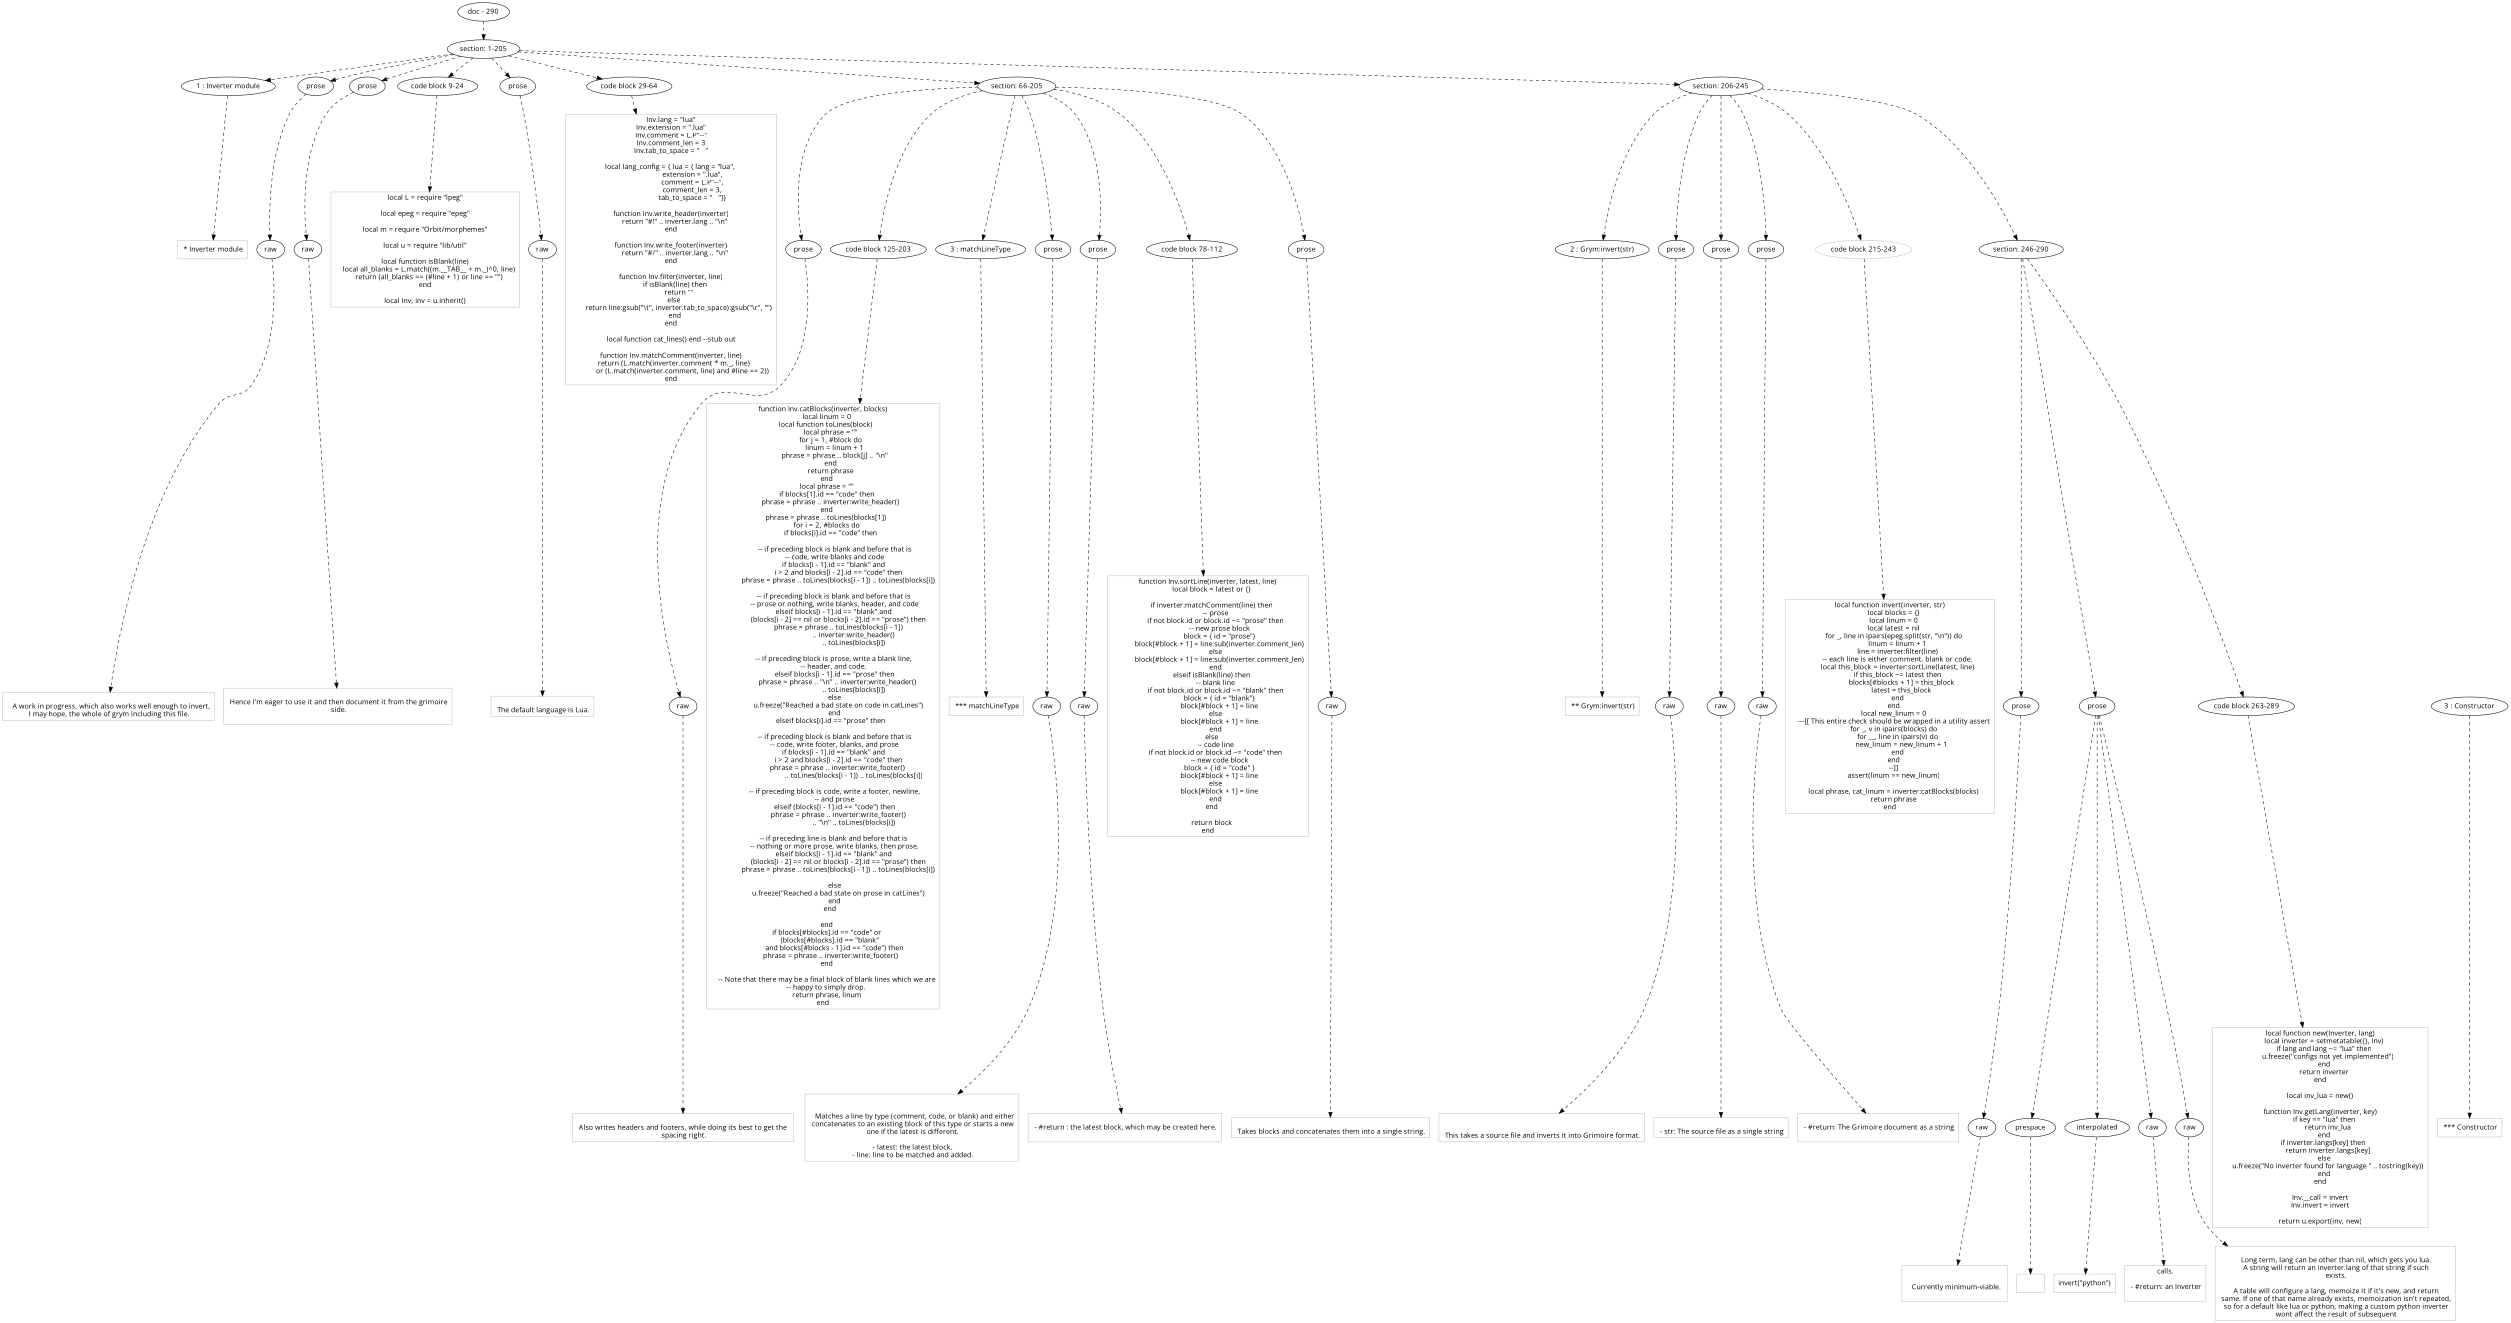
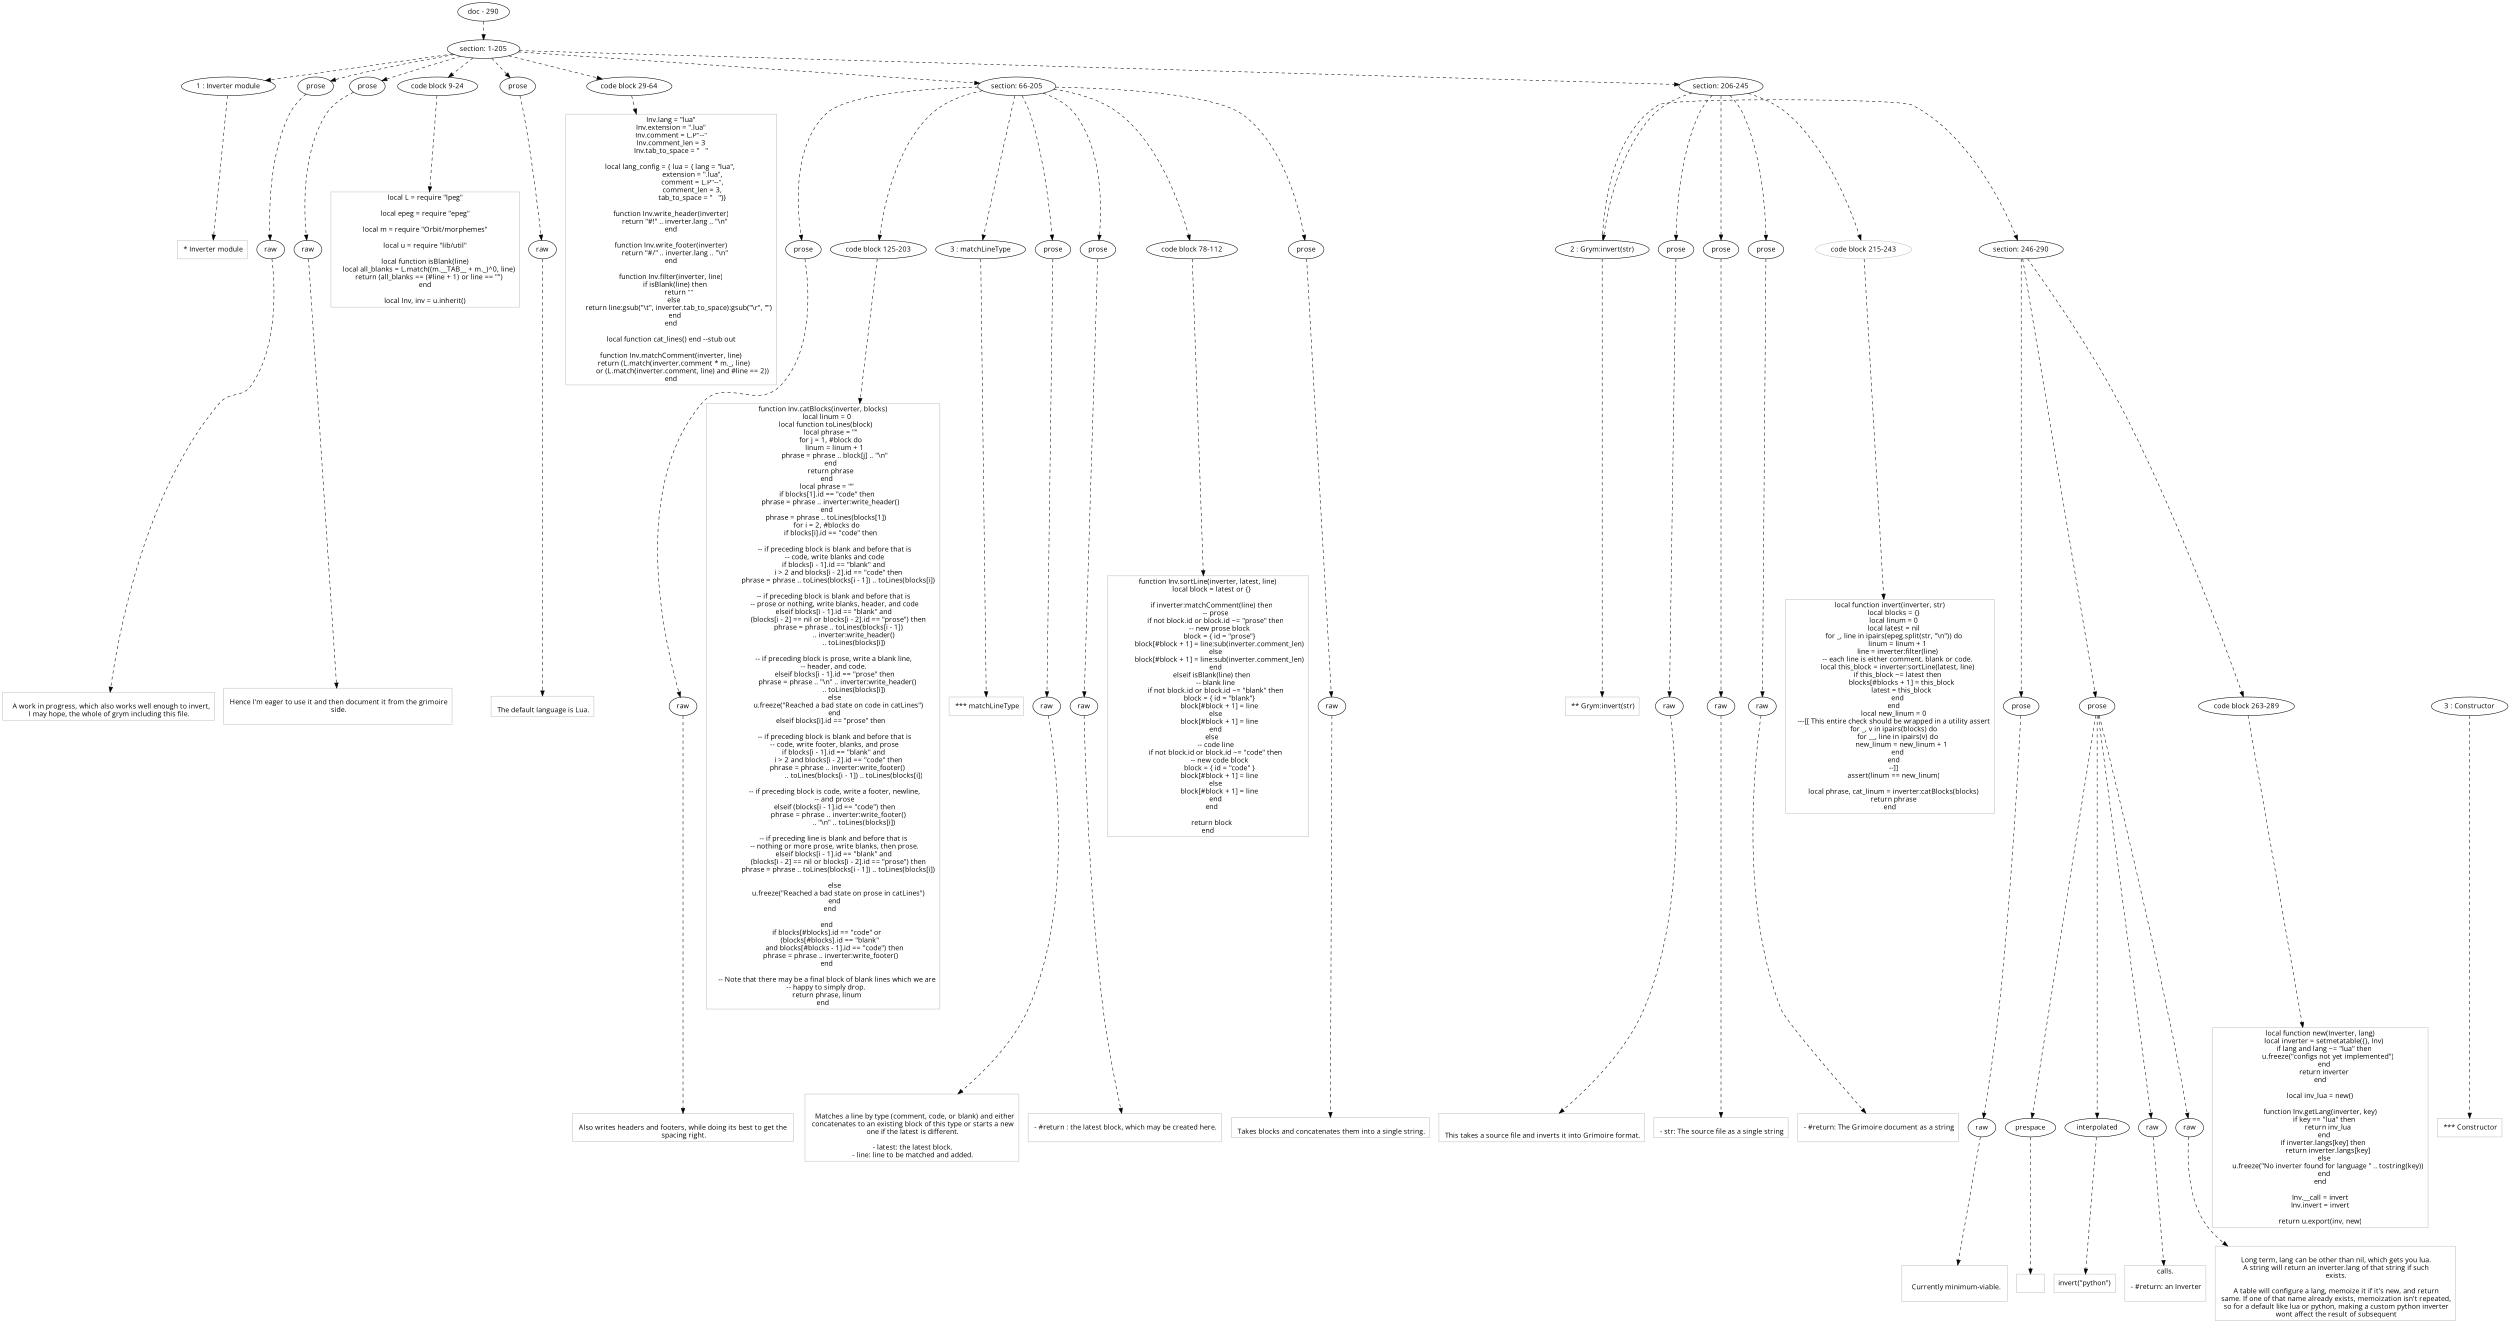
(1917, 114) -> (1794, 100)
